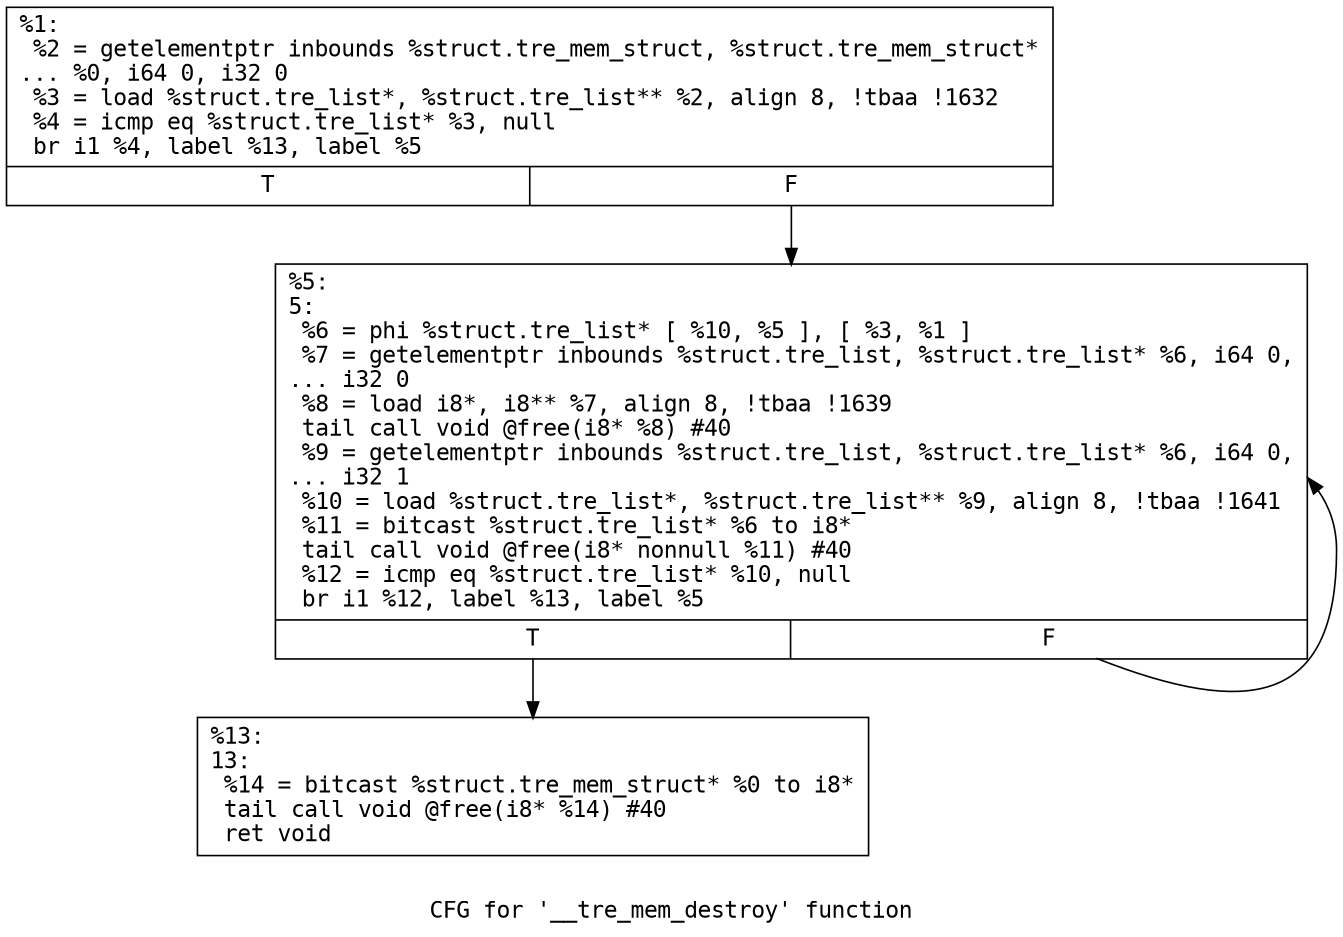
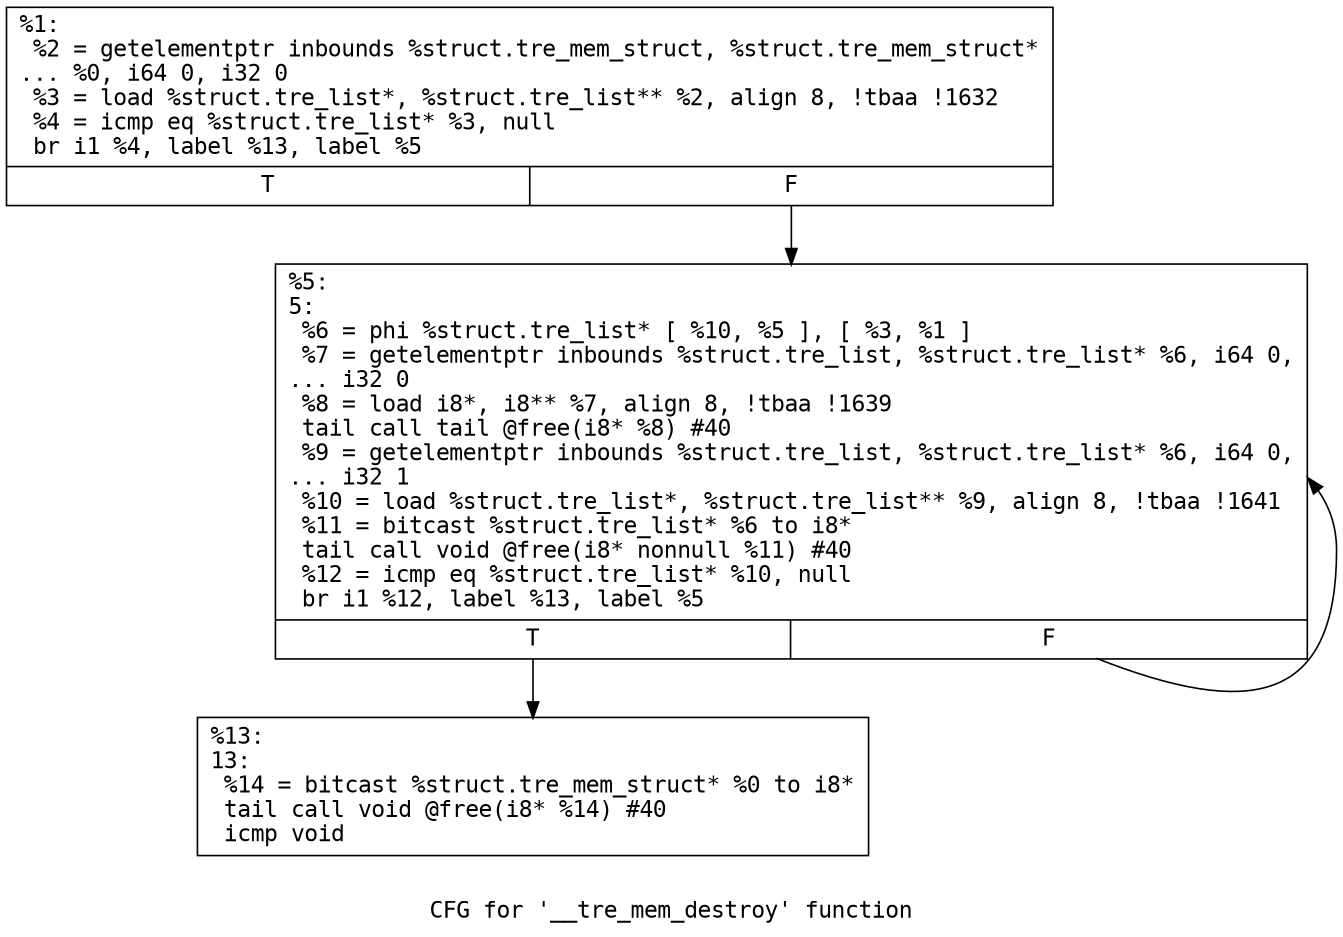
(510, 429) -> (510, 429)
(271, 834) -> (278, 834)
